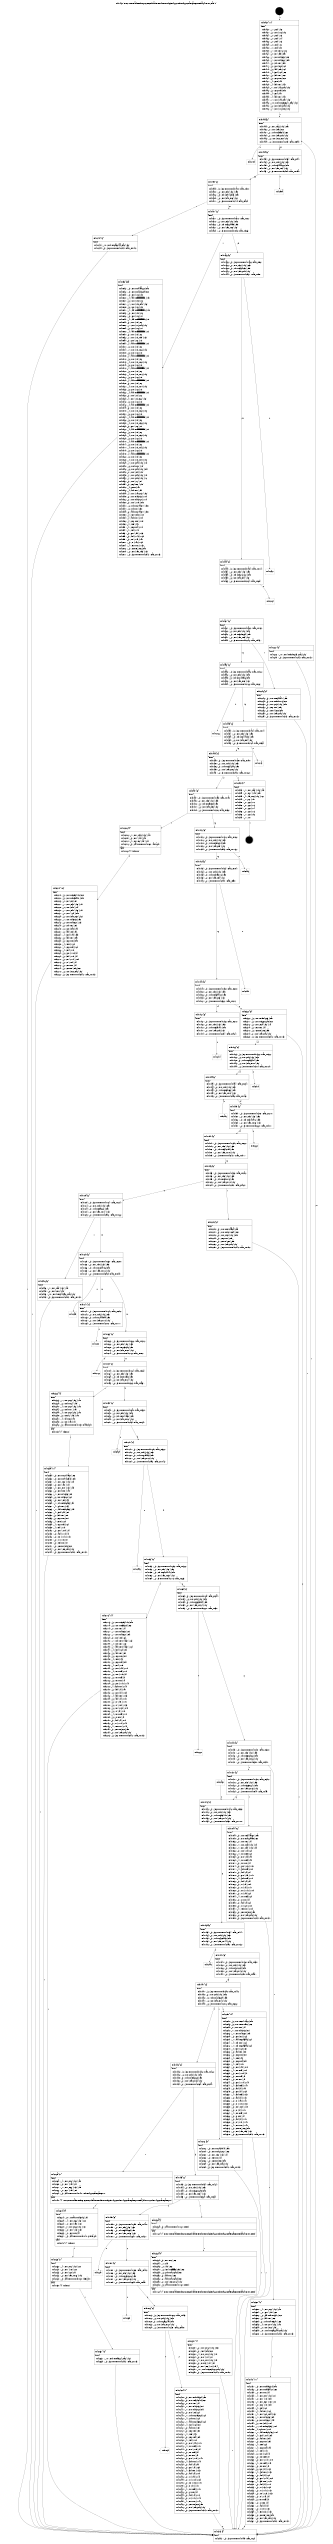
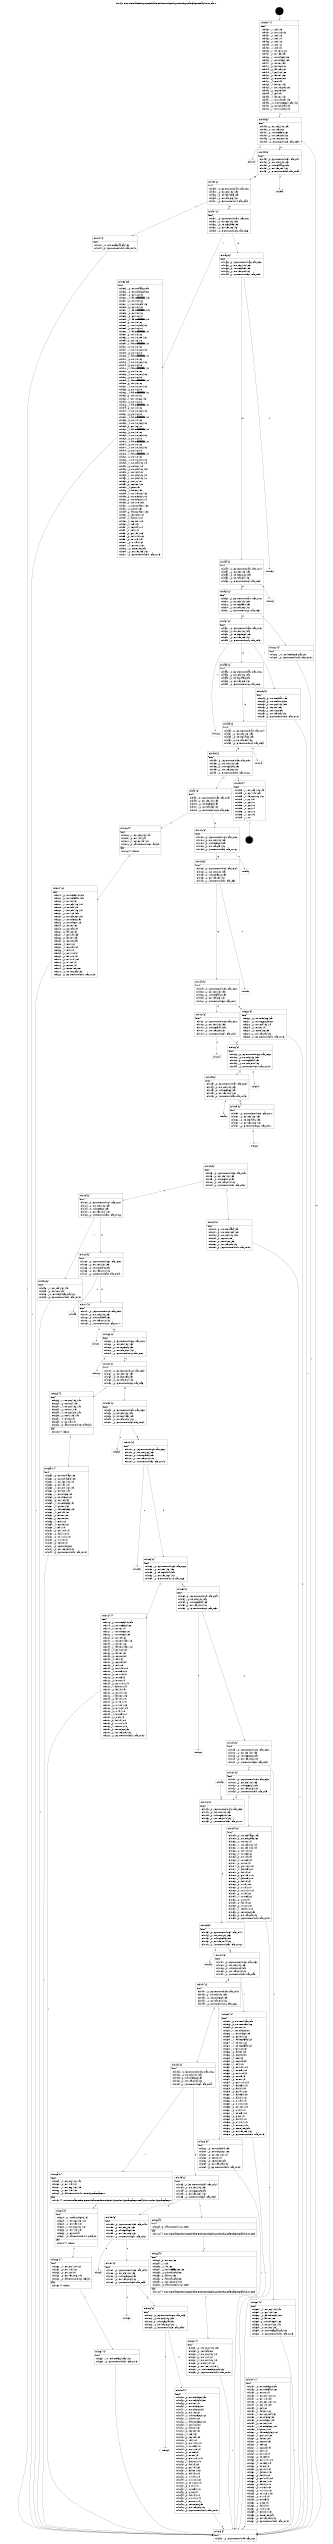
none -> (241, 601)
(227, 709) -> (212, 685)
(256, 1042) -> (233, 1040)
(223, 1107) -> (224, 1106)
(226, 1146) -> none
(124, 1302) -> (112, 1329)
none -> (229, 1950)
(223, 2009) -> (243, 1994)
none -> (207, 2316)
(271, 2356) -> (294, 2448)
